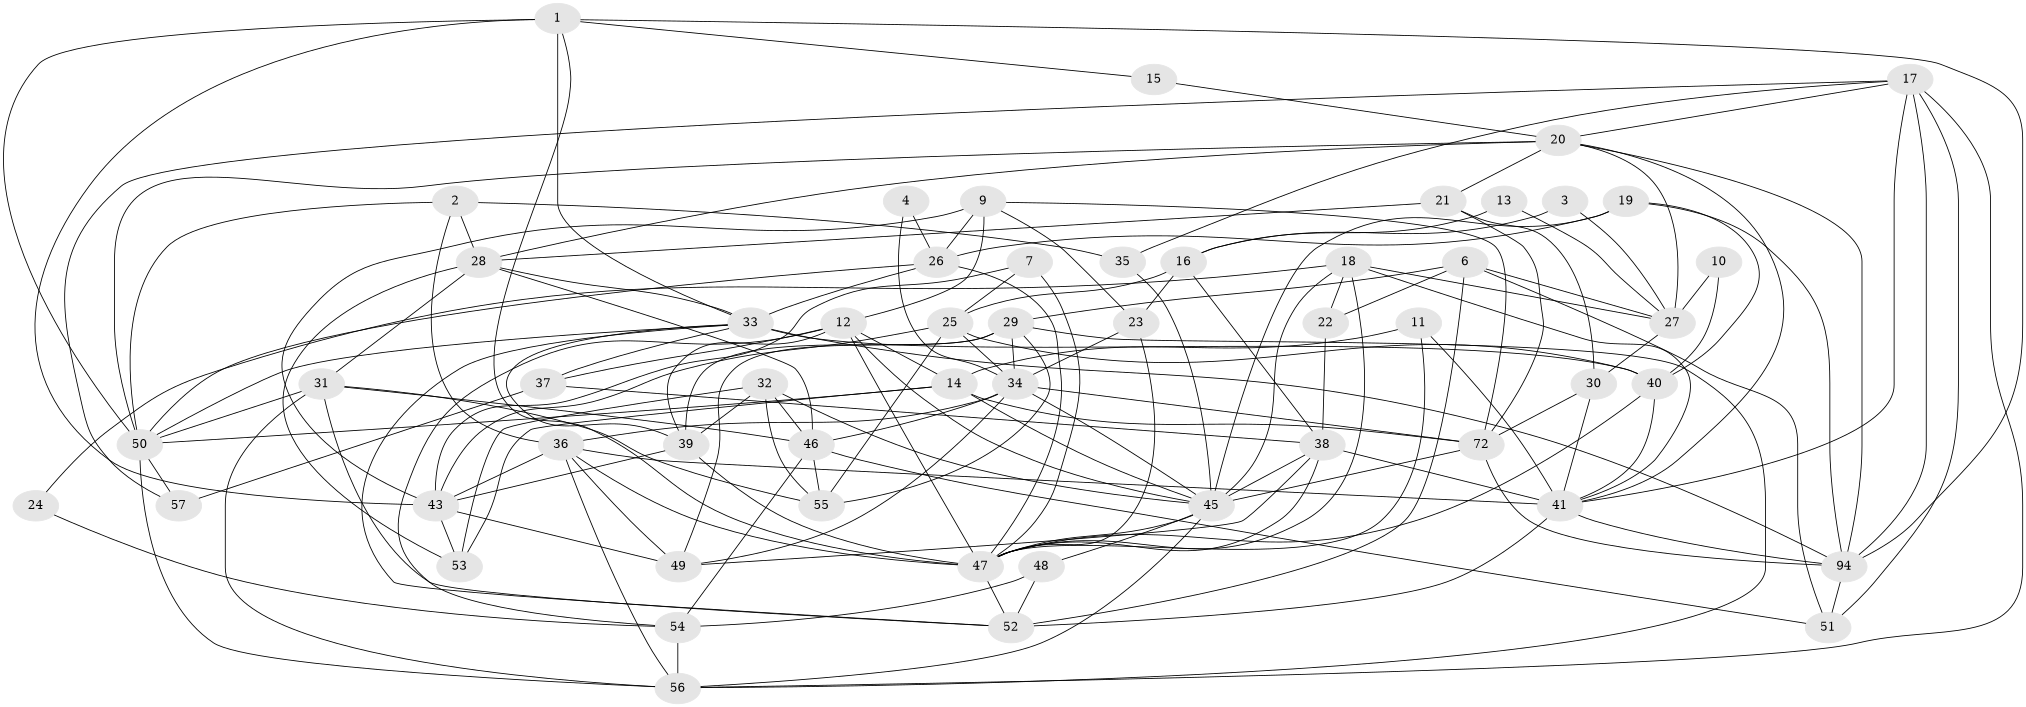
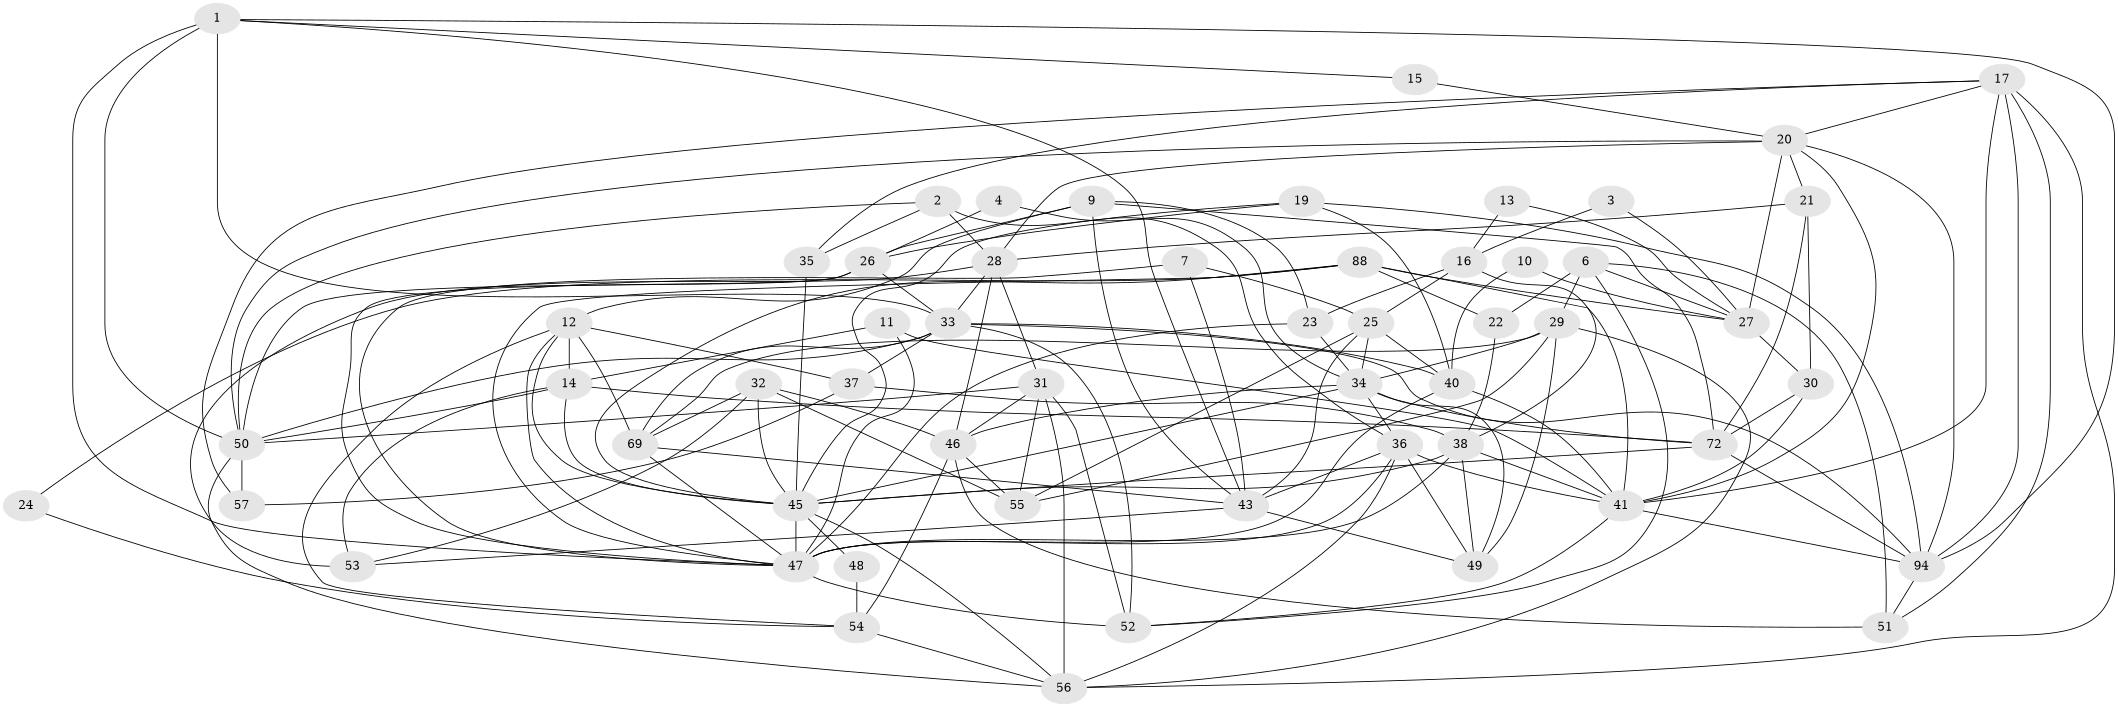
(1349, 262) -> (1360, 262)
(686, 445) -> (635, 445)
(1026, 597) -> none
